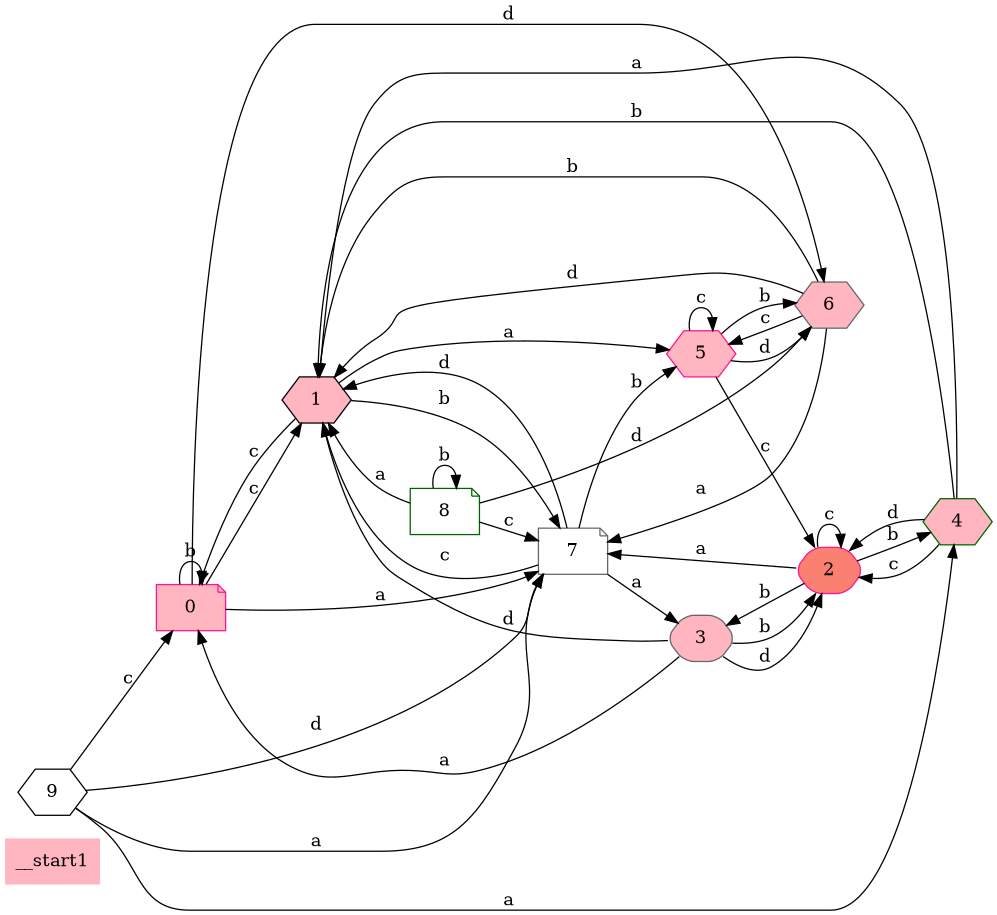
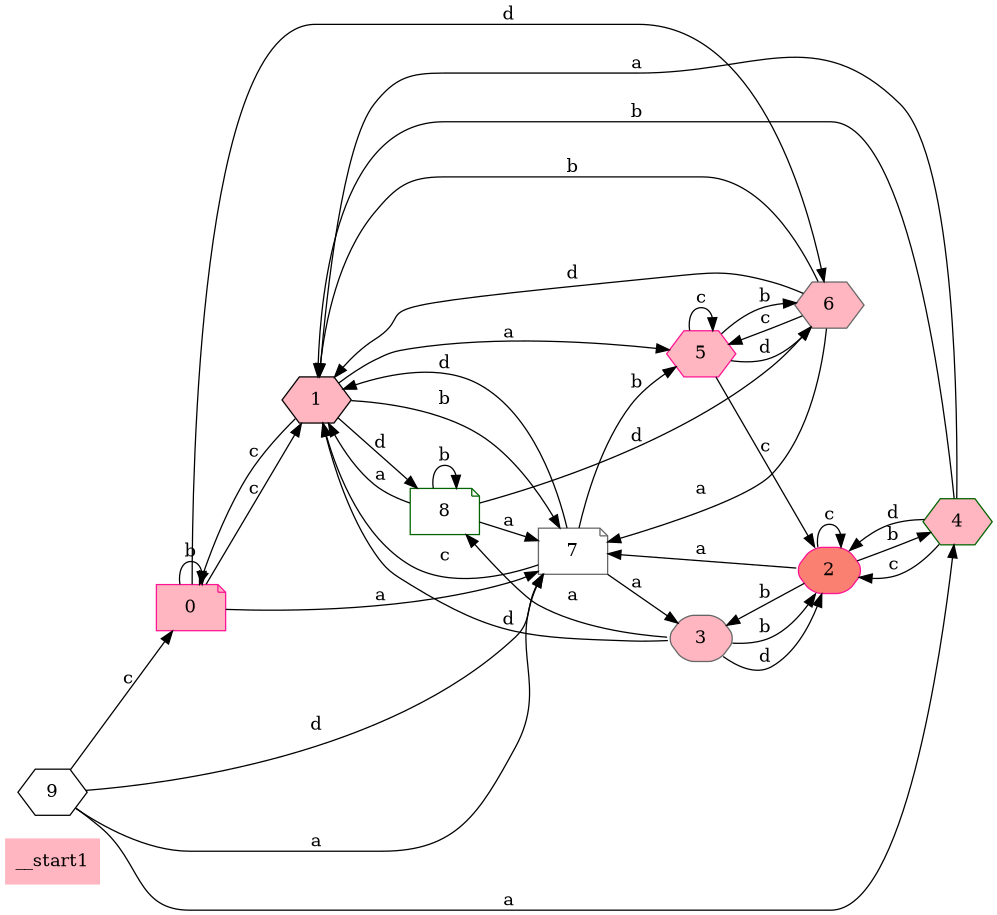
none -> (373, 449)
(509, 521) -> (509, 521)
(423, 771) -> (559, 615)
